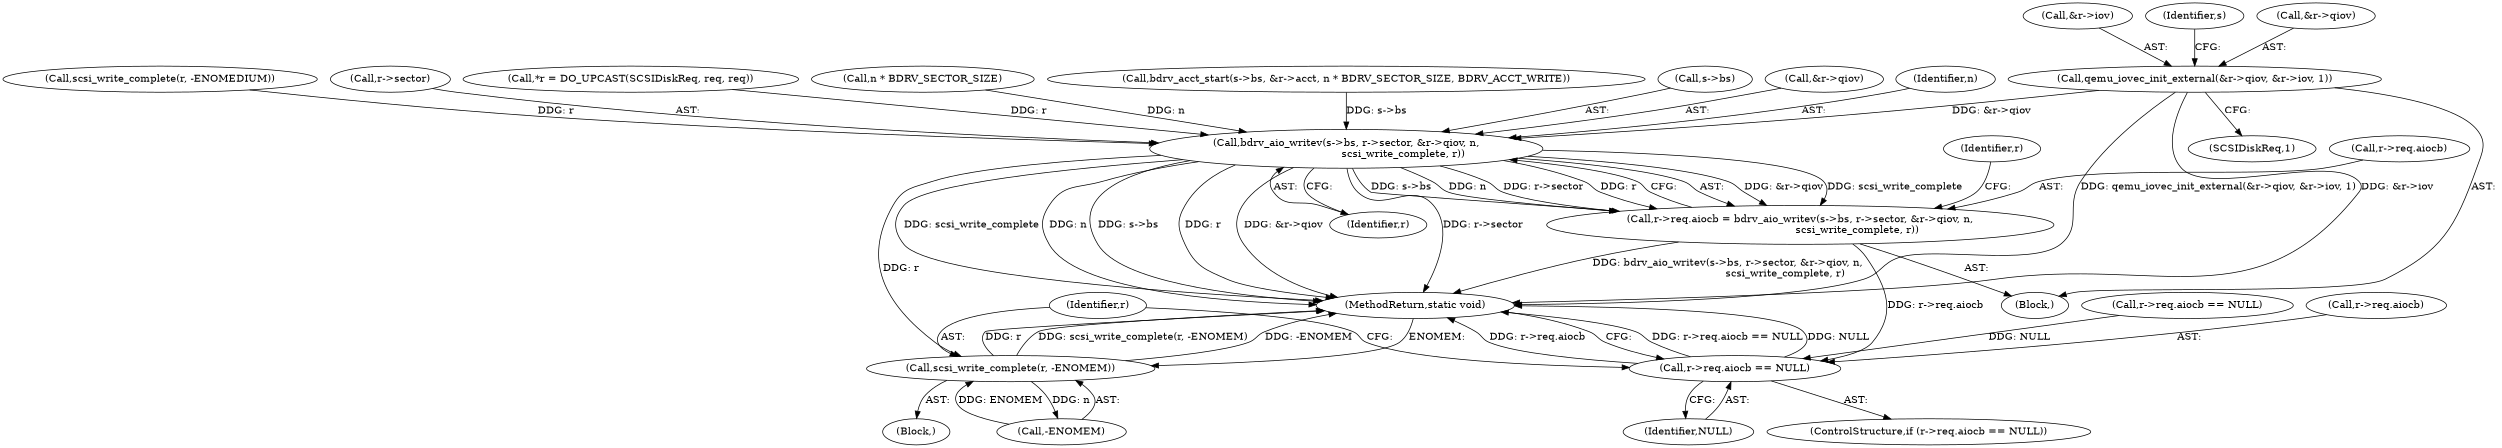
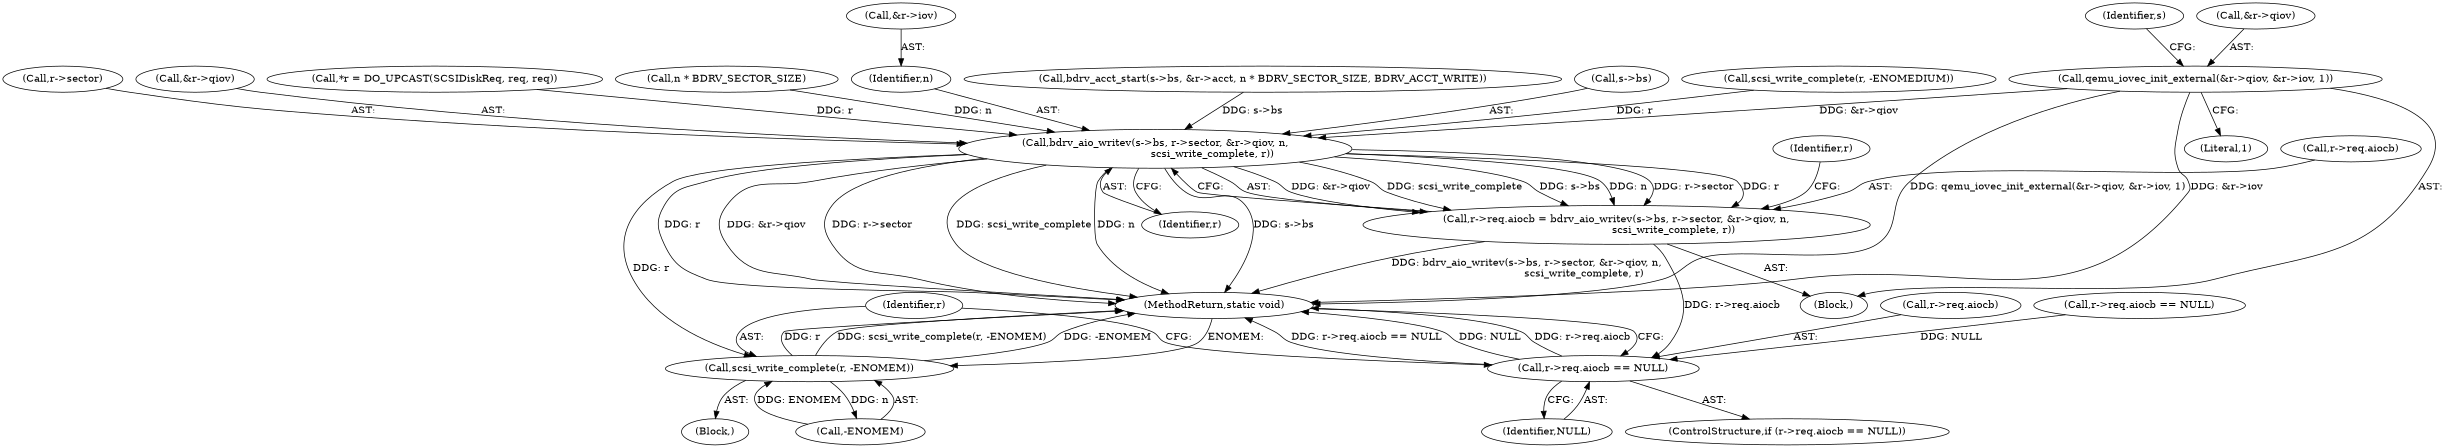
(2132, 45) -> (901, 44)
(2252, 149) -> (2226, 149)
